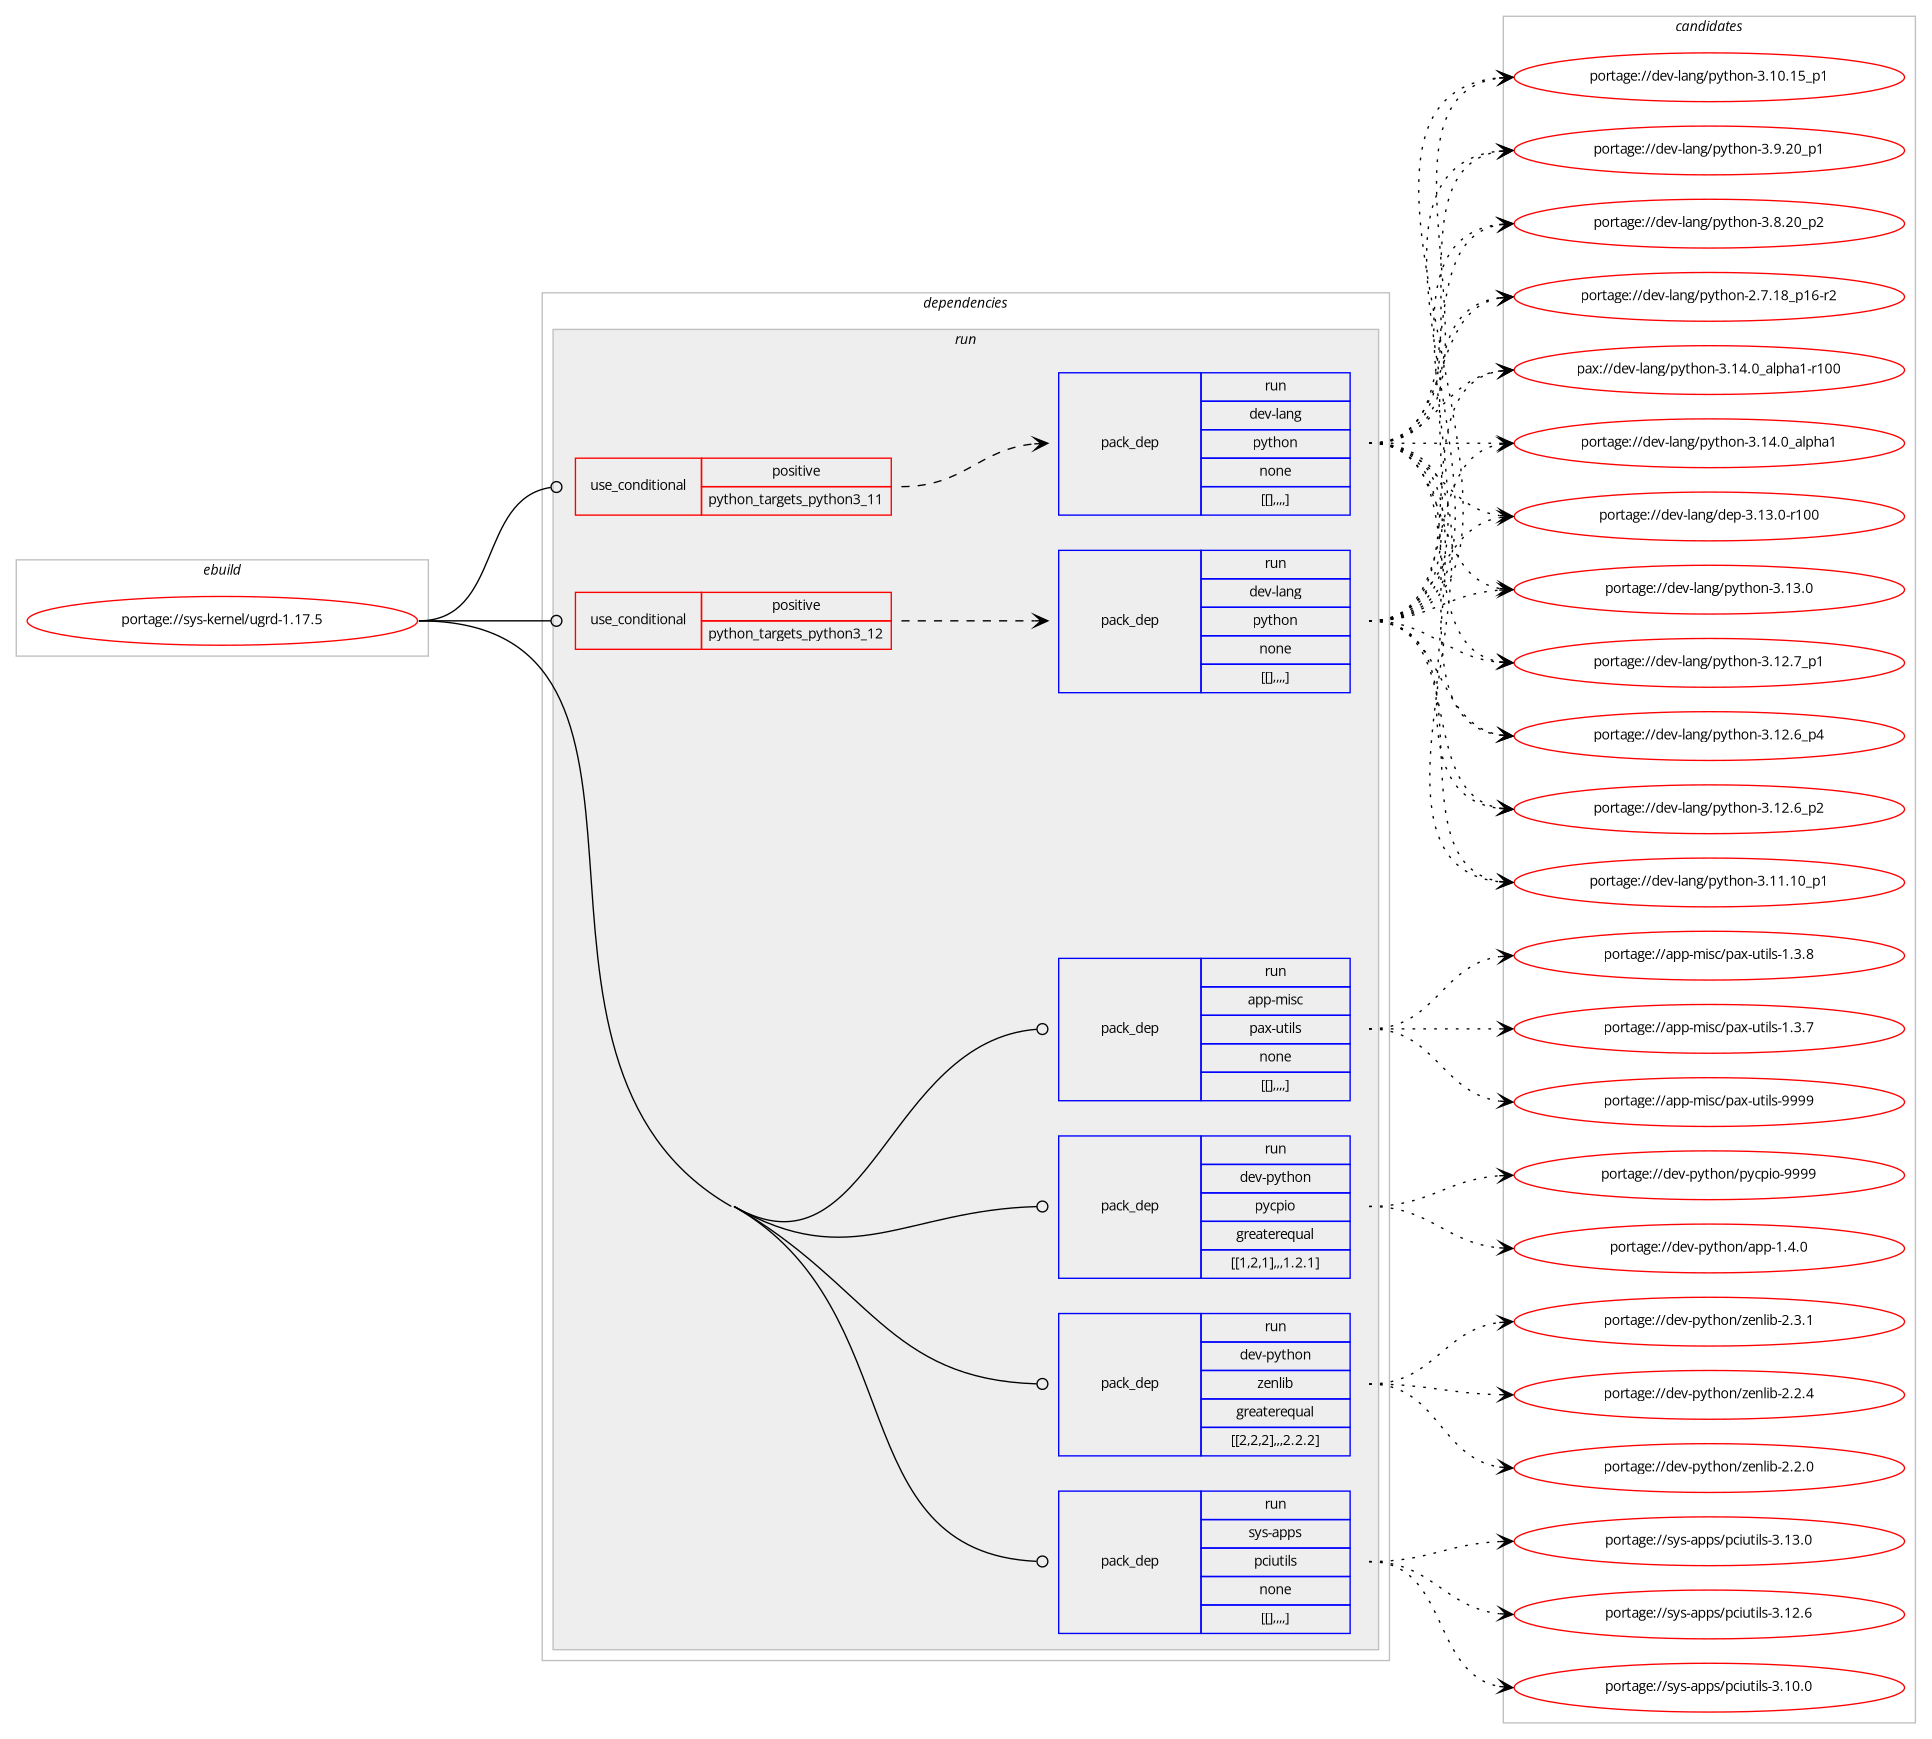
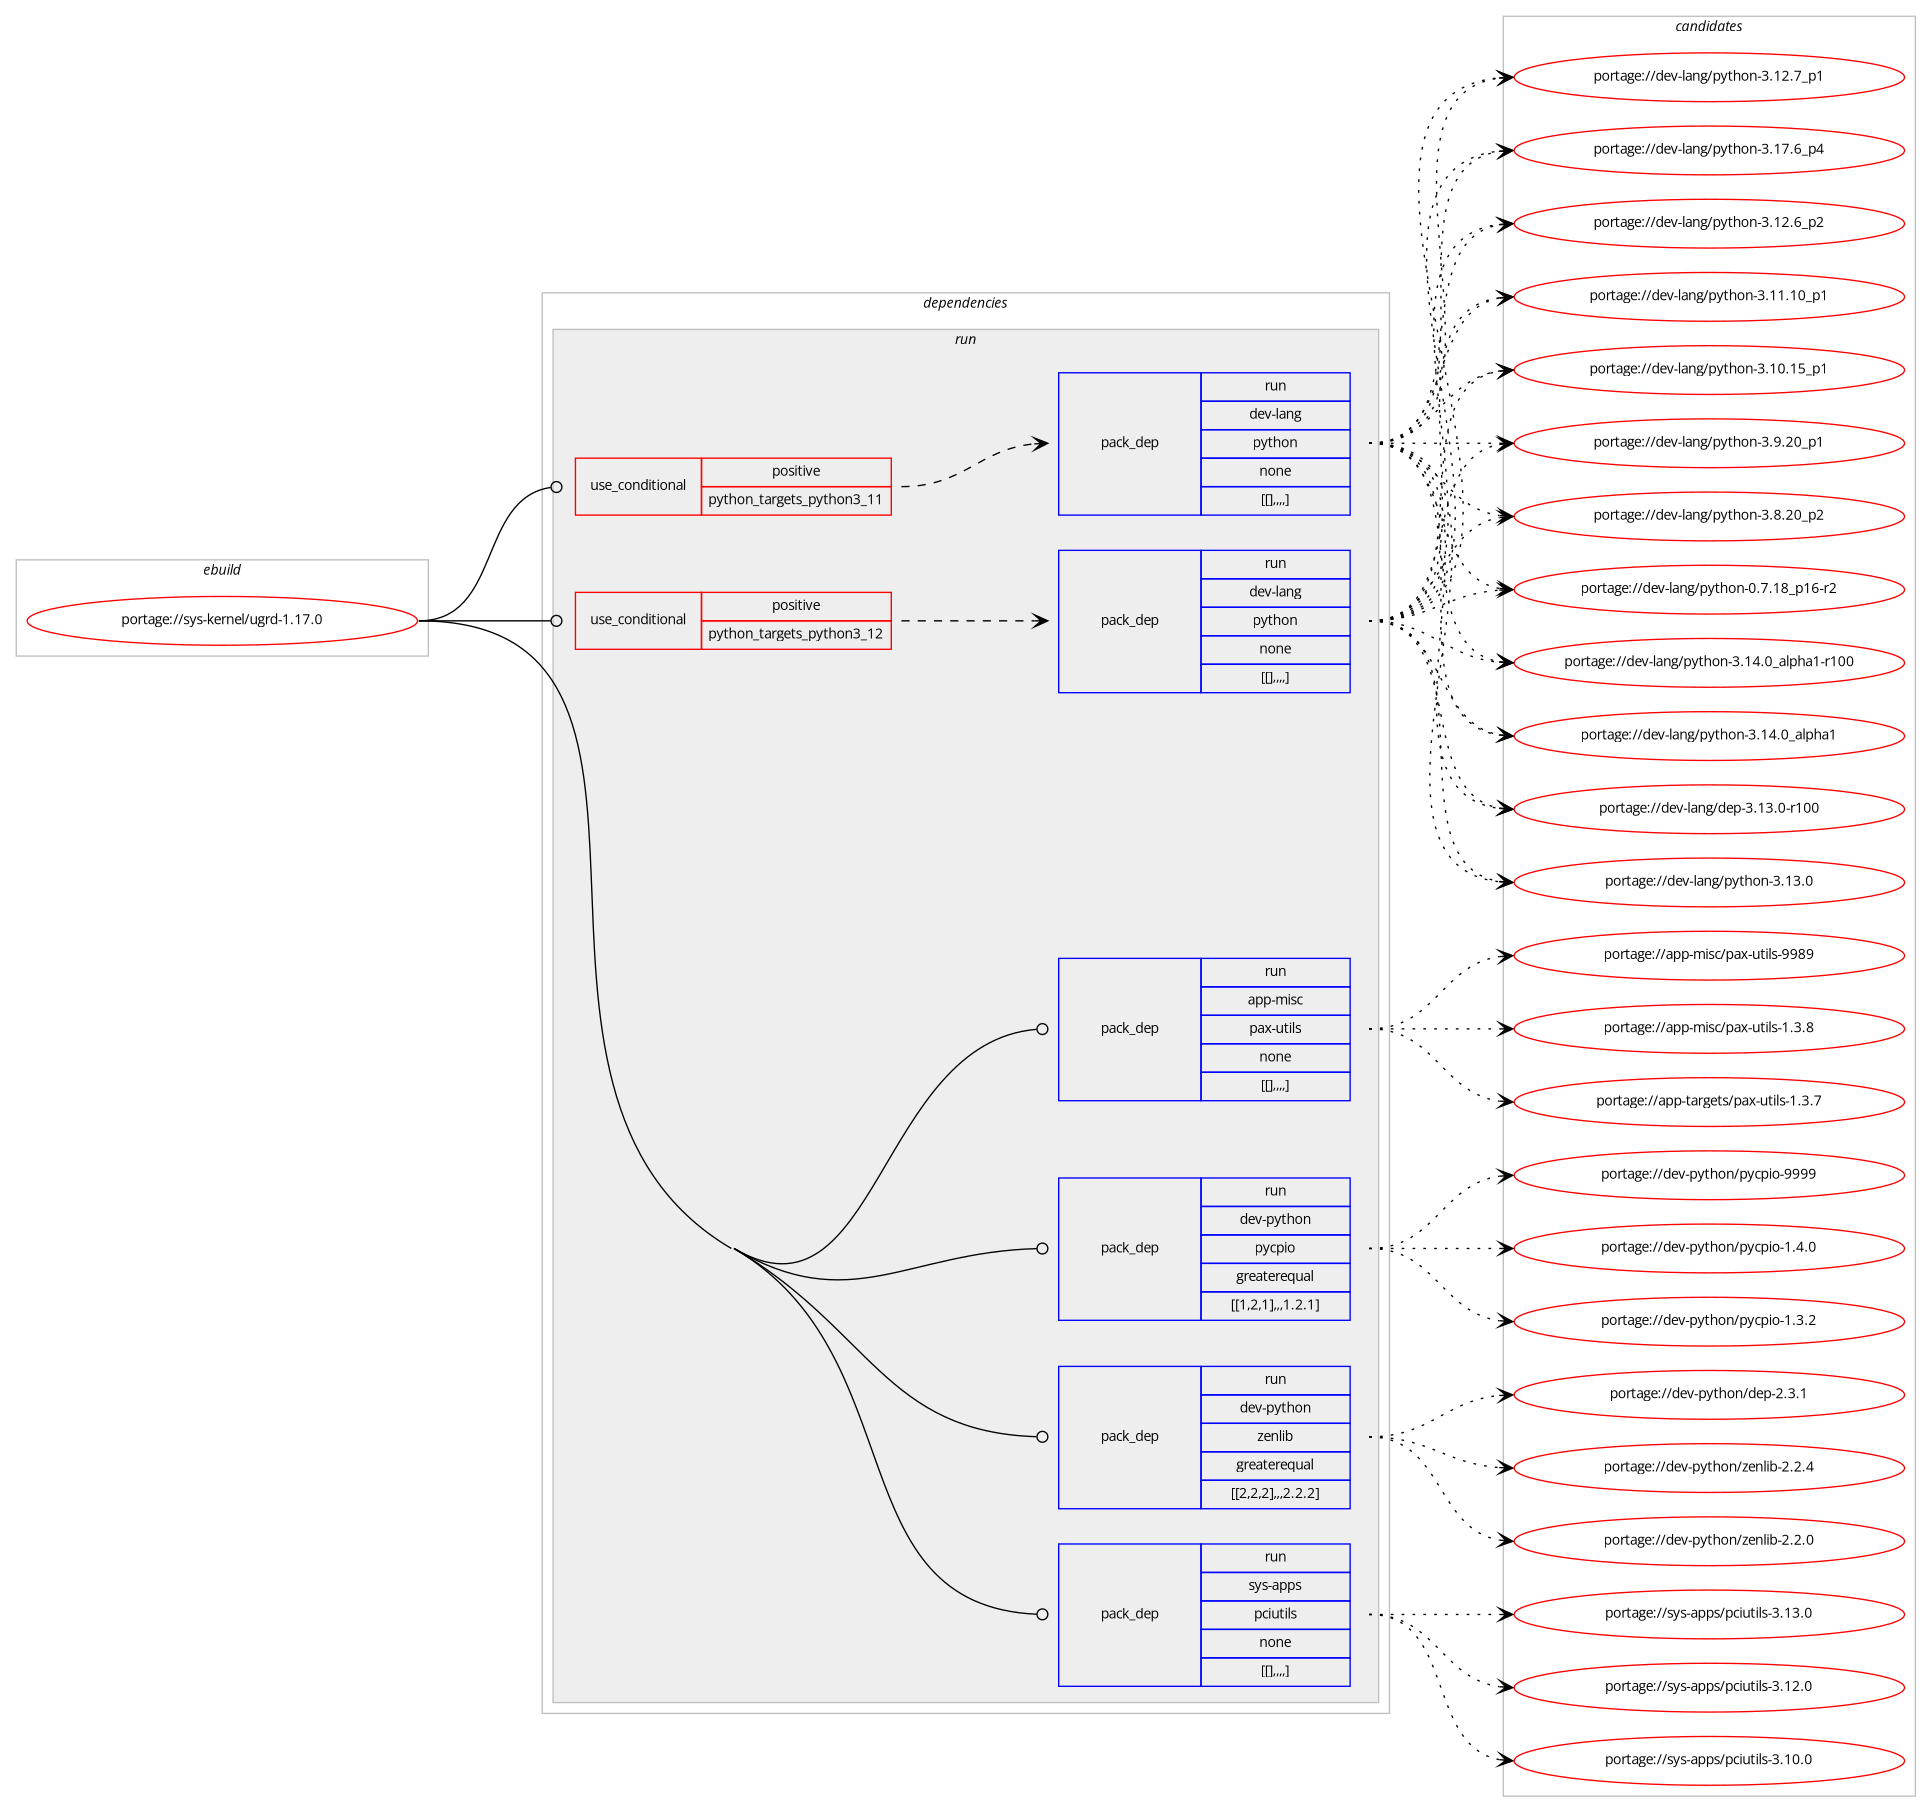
(1709, 297) -> (1709, 590)
(1709, 370) -> (1709, 663)
(222, 621) -> (222, 621)
(1709, 736) -> (1709, 150)
(1709, 1029) -> (1709, 1102)
(1709, 1102) -> (1709, 956)
(1709, 1248) -> (1709, 1248)
none -> (1709, 1322)
(1709, 1322) -> (1709, 1395)
(1709, 1614) -> (1709, 1688)
